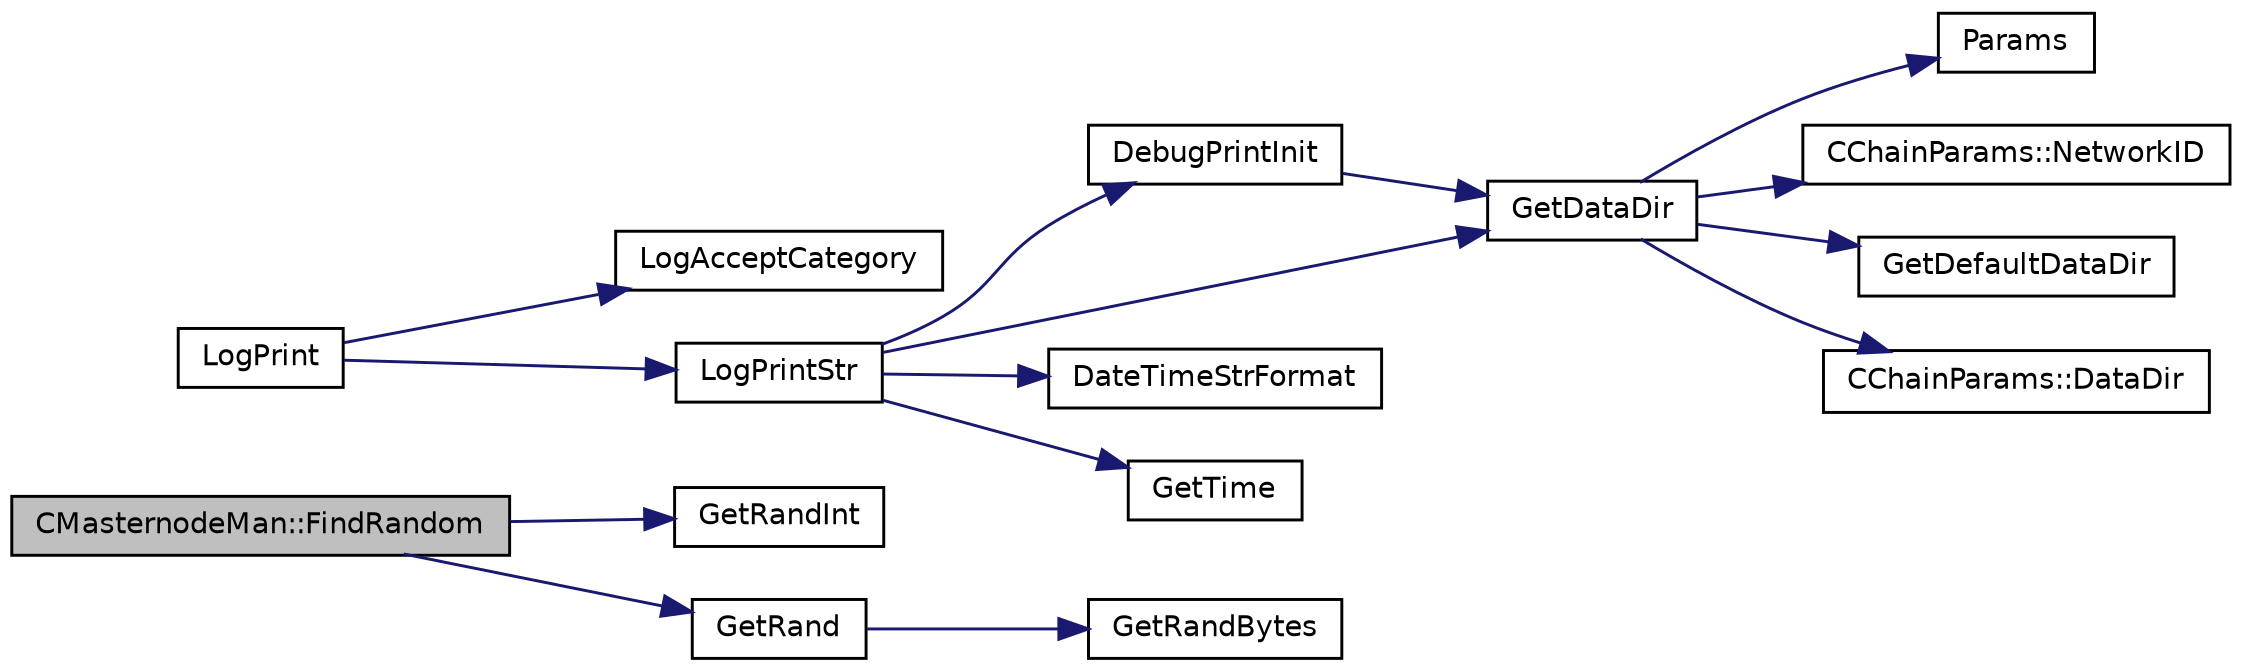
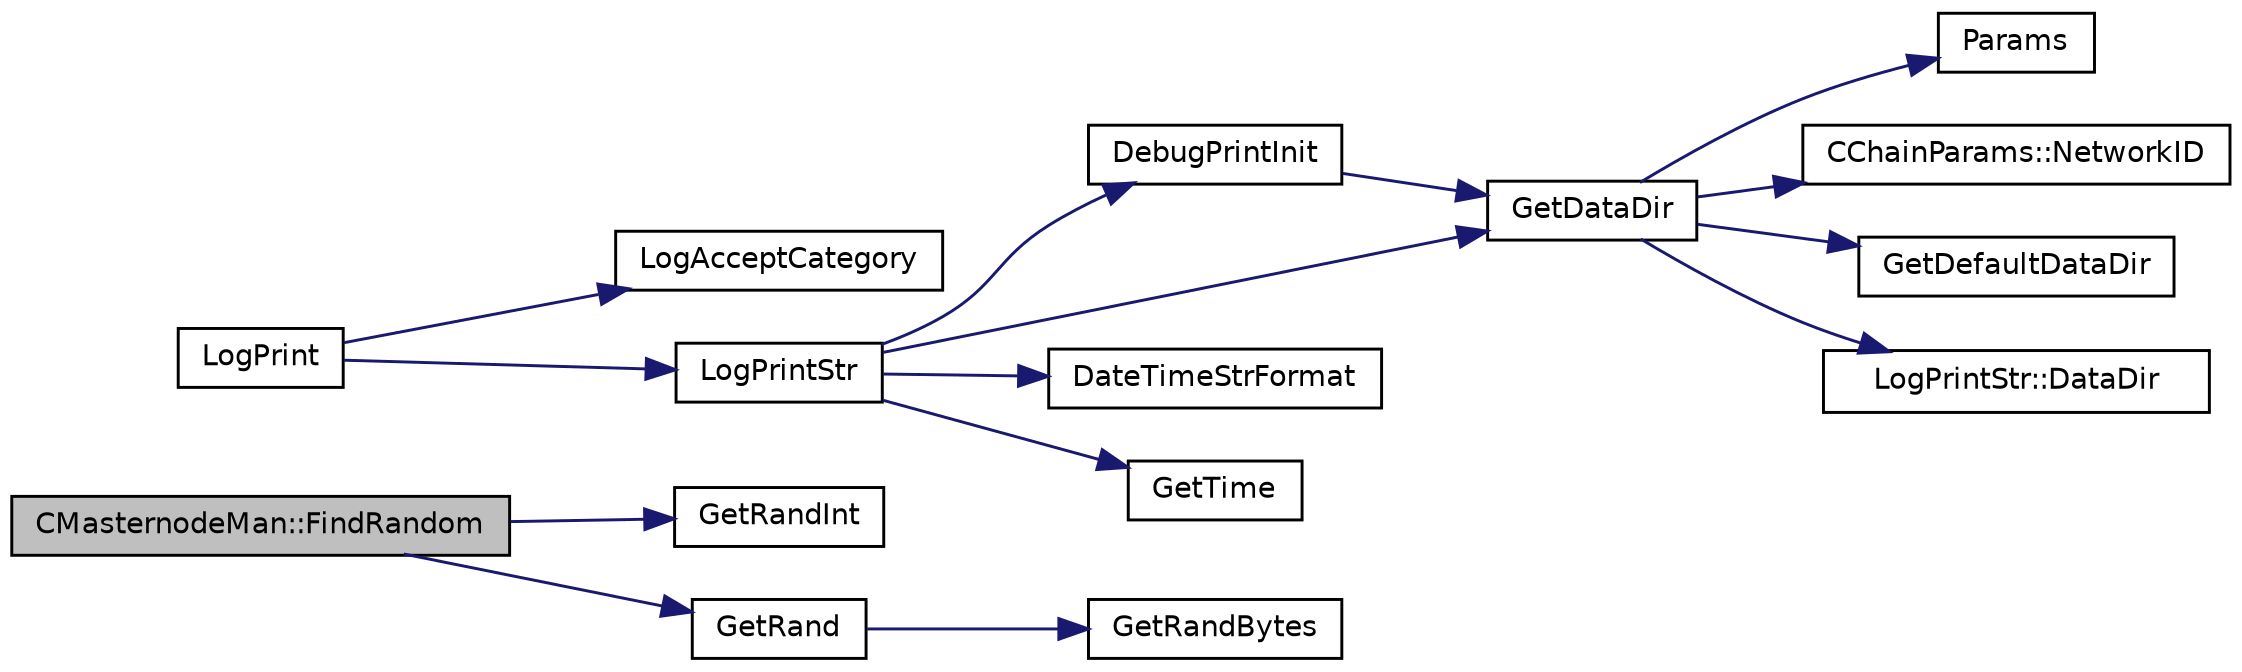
(2016, 381) -> (2016, 381)
